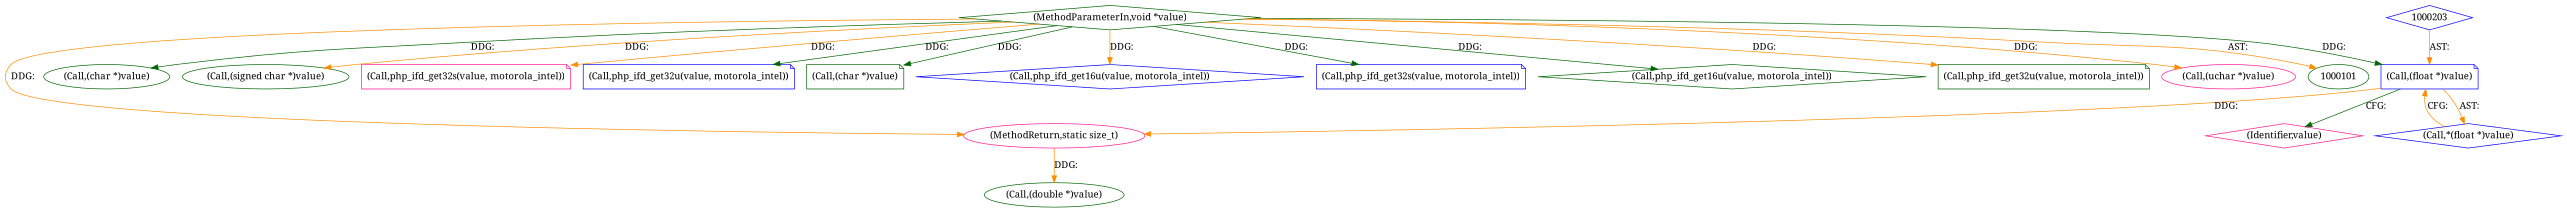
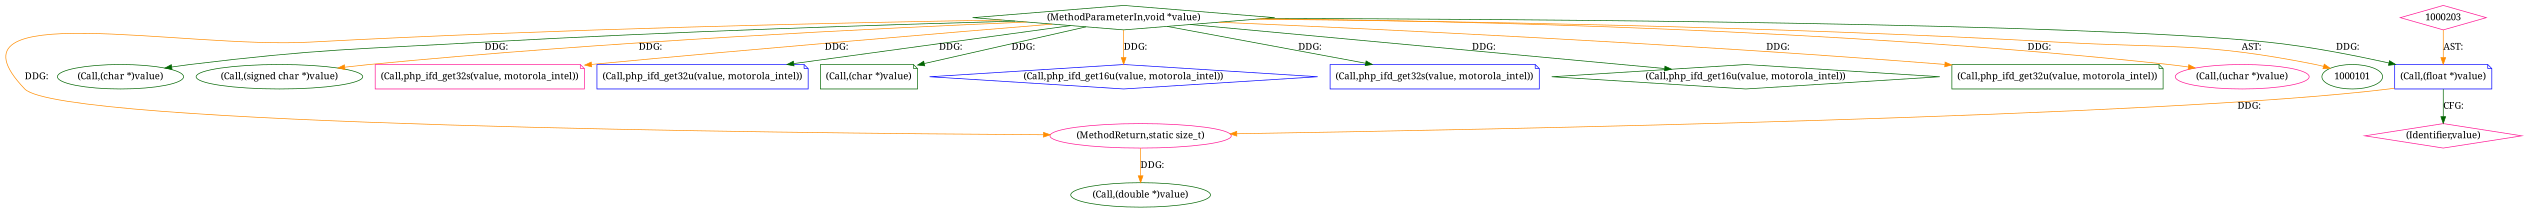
(2430, 18) -> (2443, 18)
(2468, 136) -> none
